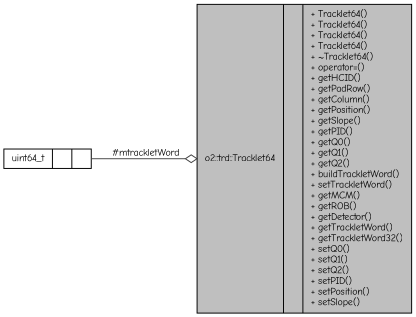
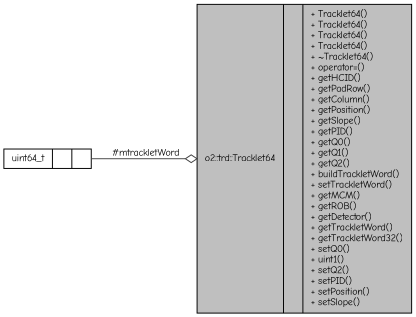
(330, 260) -> (328, 260)
